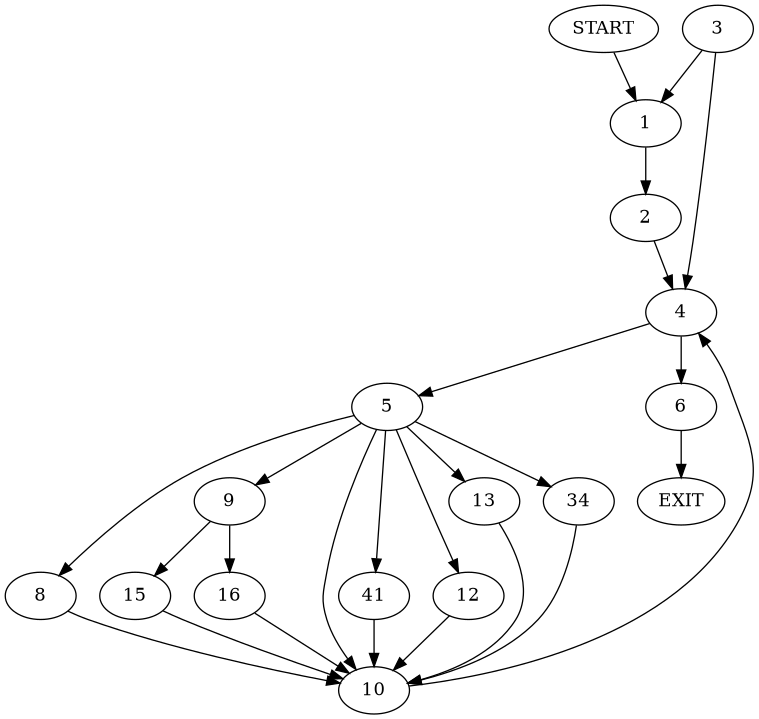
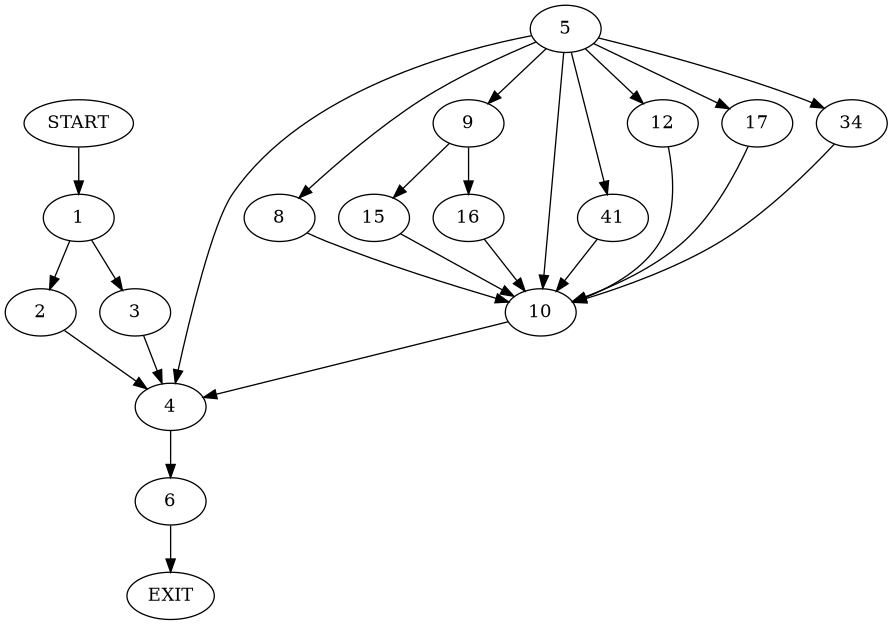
(686, 71) -> (104, 260)
(541, 358) -> (289, 136)
(484, 501) -> (757, 123)
